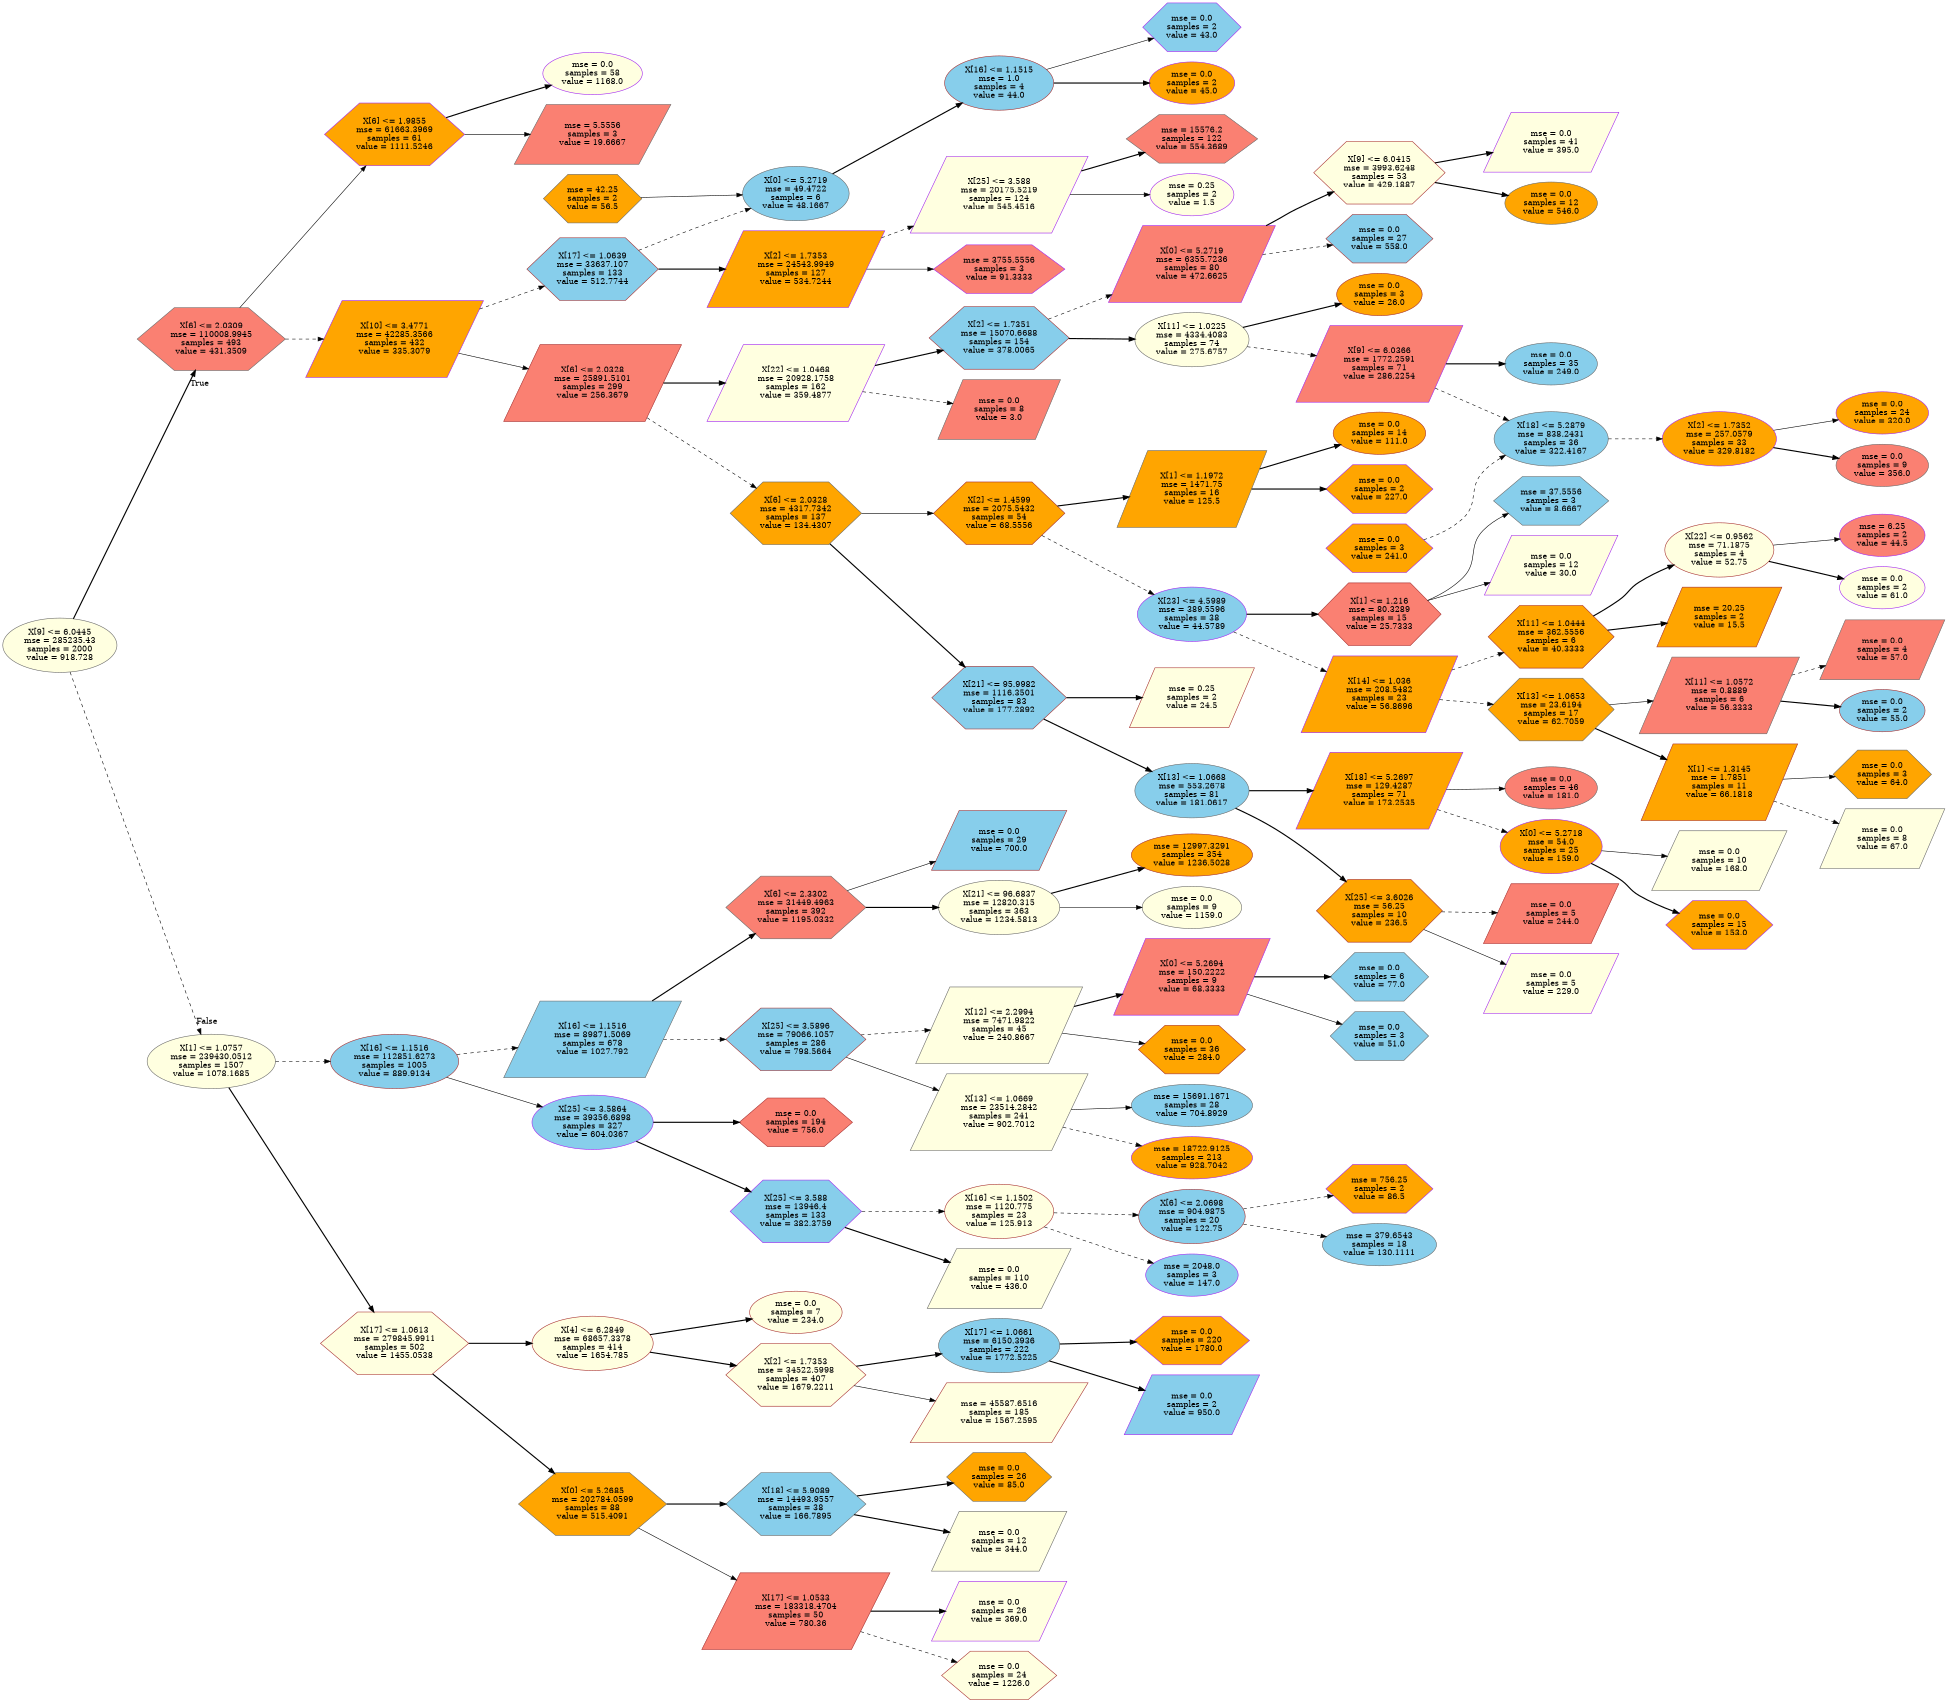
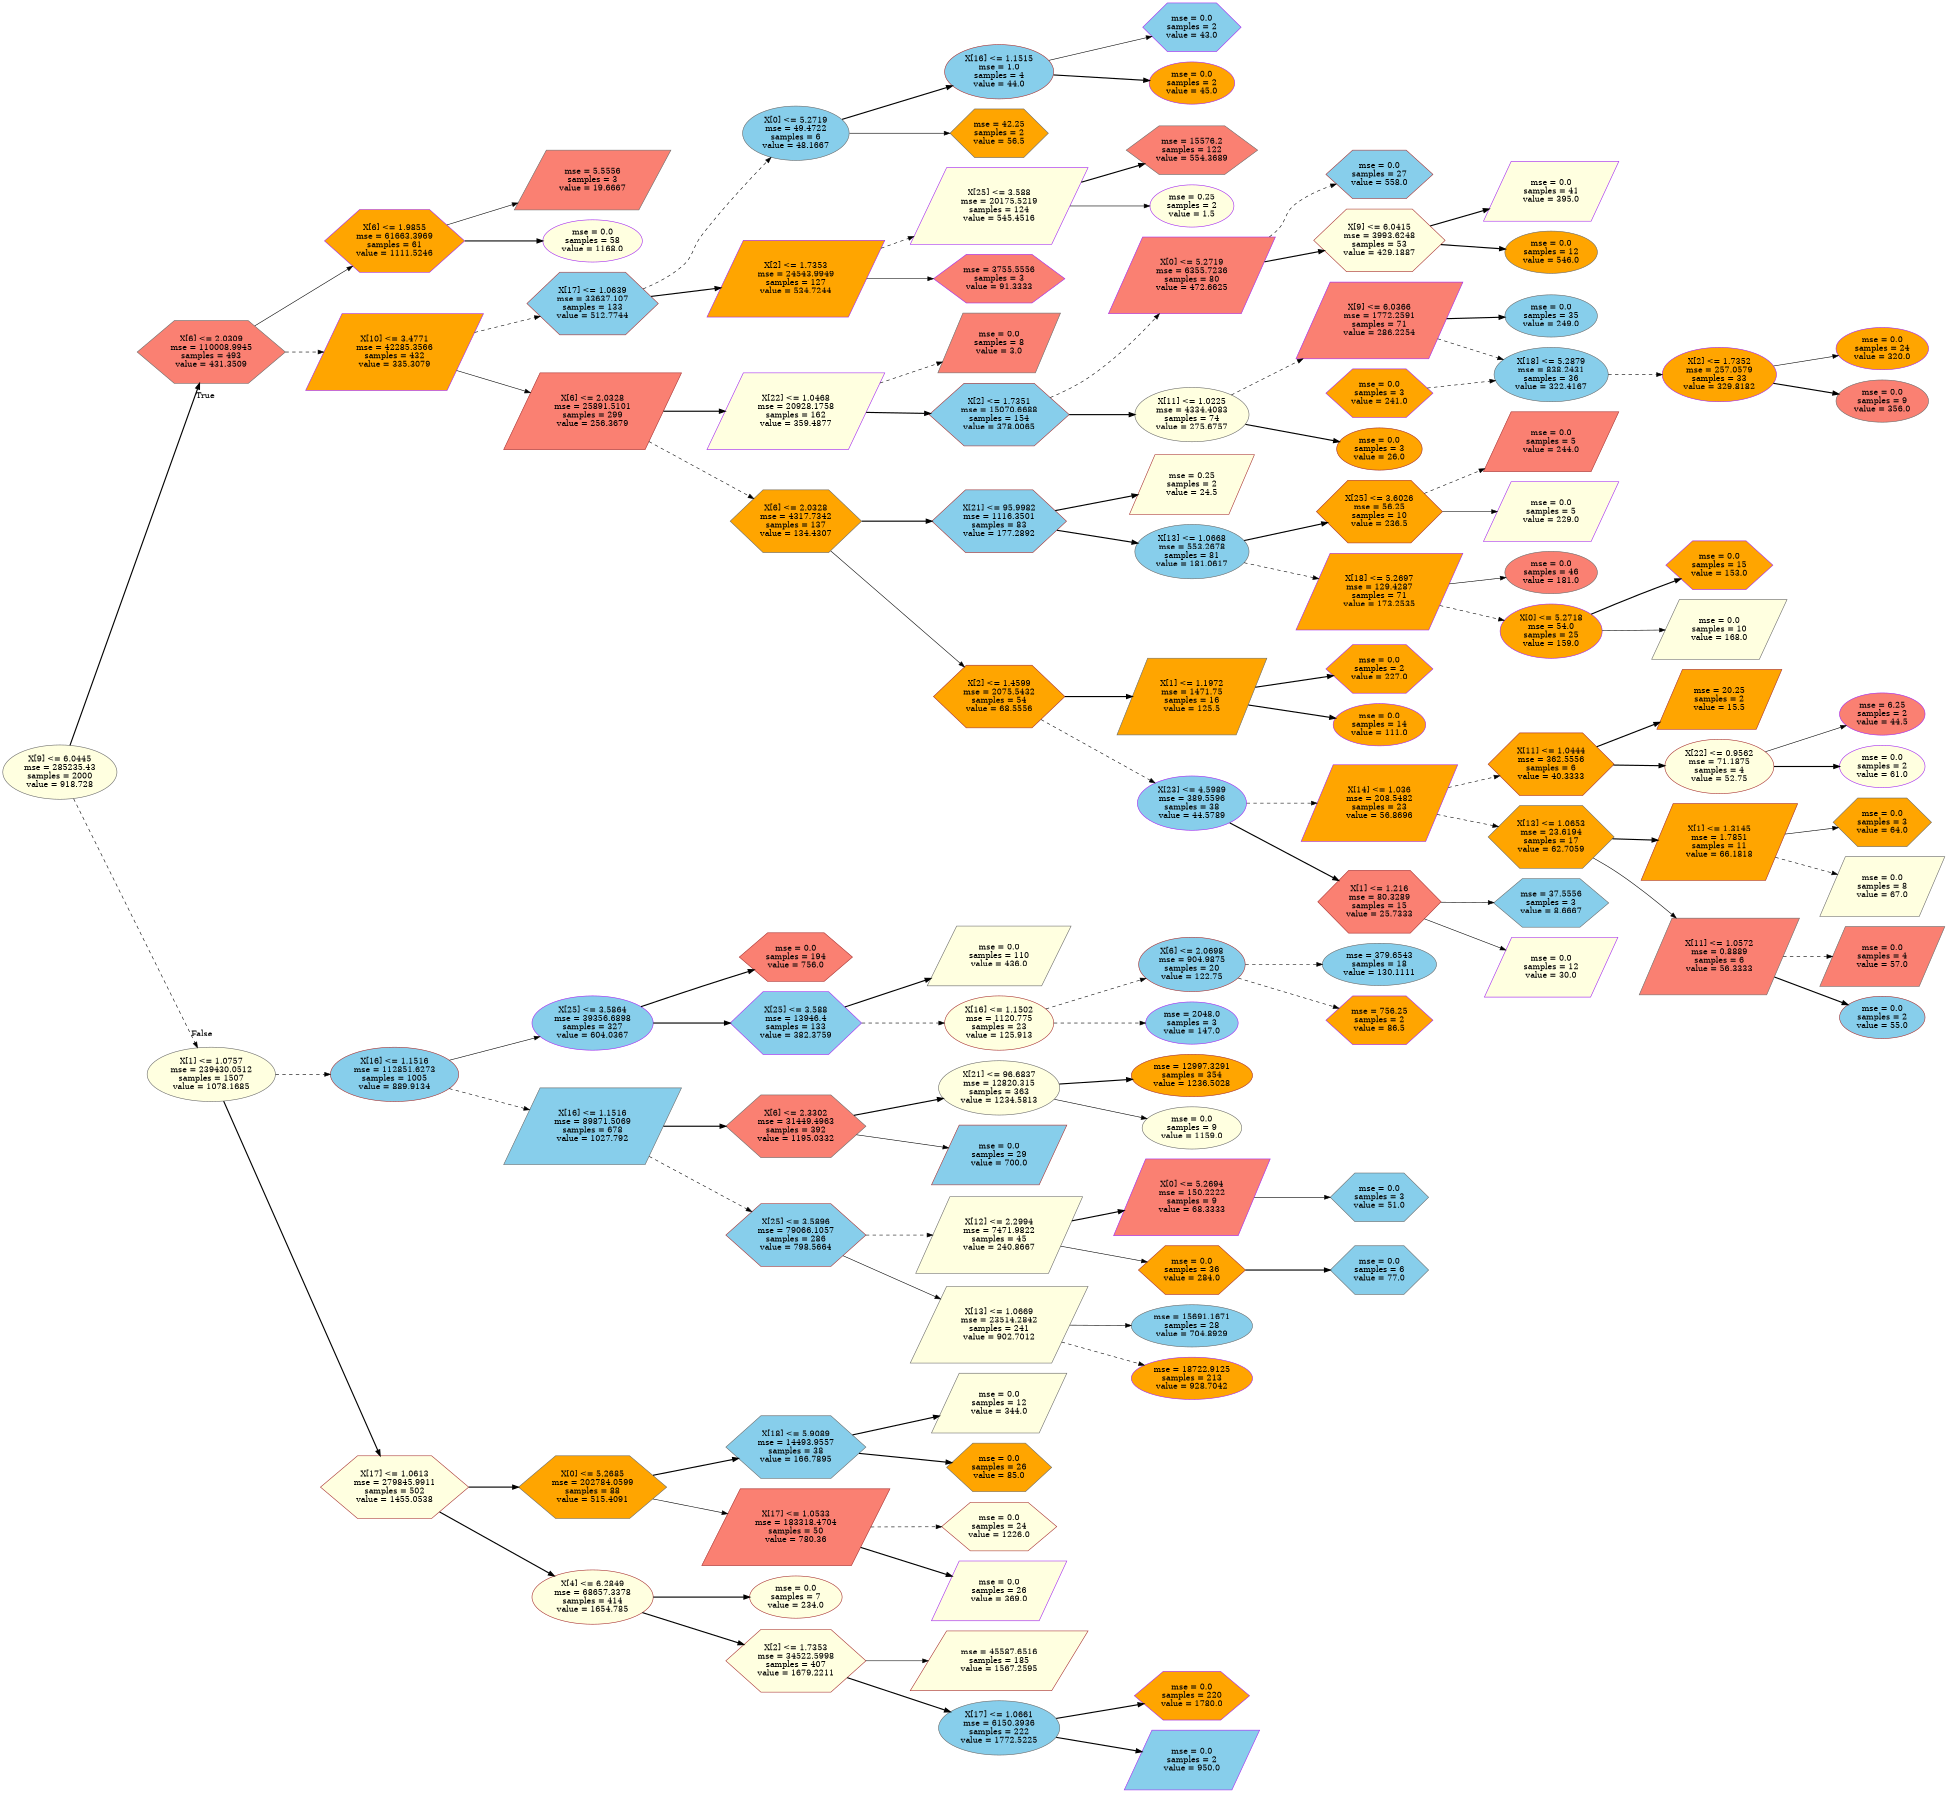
(689, 196) -> (897, 133)
(1379, 433) -> (1379, 725)
(1278, 791) -> (1279, 570)
(1289, 977) -> (1285, 1270)
